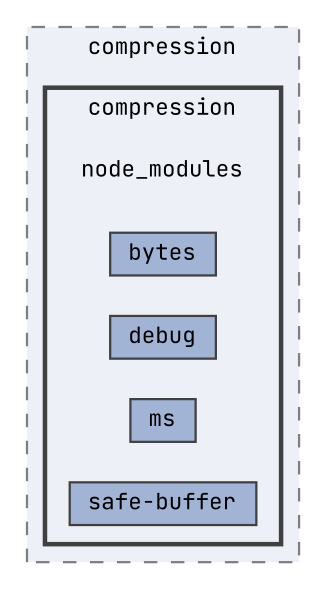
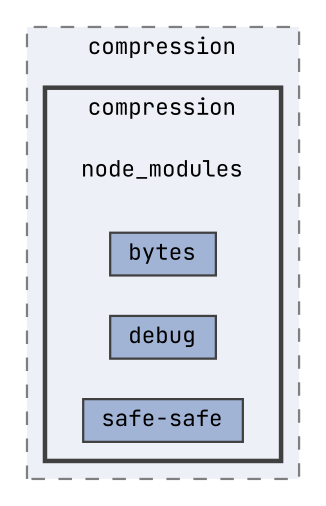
(163, 420) -> none
(163, 504) -> (163, 420)
